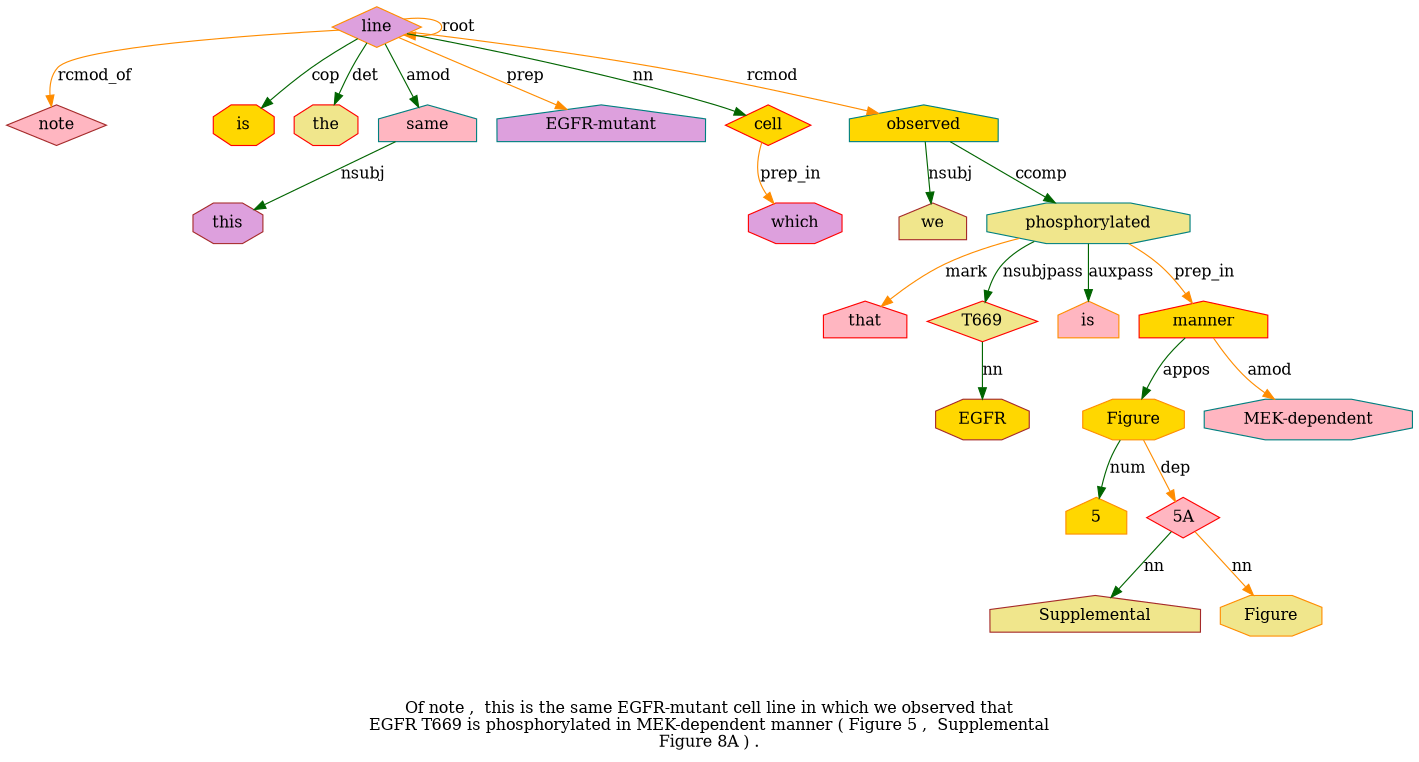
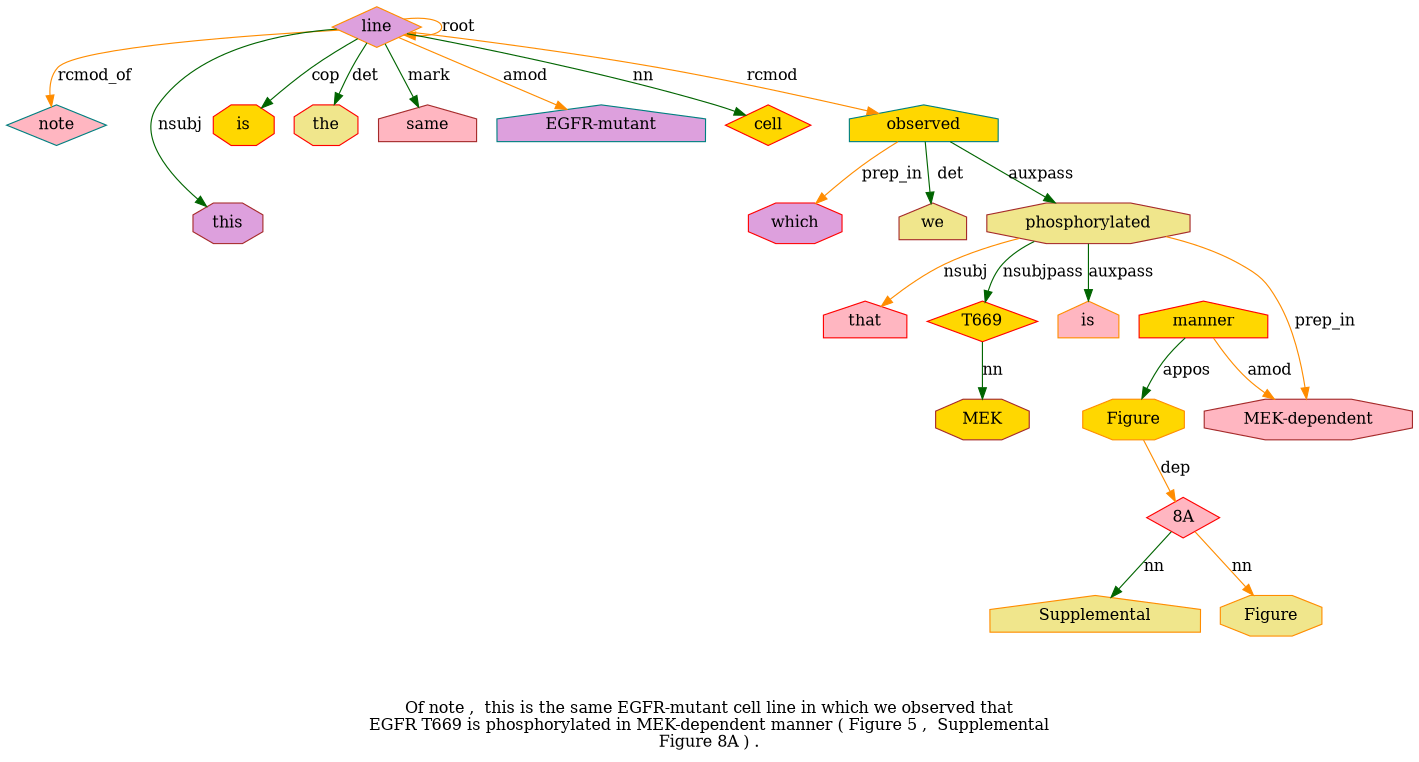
(429, 76) -> (429, 76)
(526, 76) -> (526, 76)
(57, 125) -> (57, 125)
(428, 125) -> (428, 125)
(758, 169) -> (860, 167)
(330, 173) -> (190, 74)
(951, 174) -> (951, 174)
(1041, 174) -> (1041, 174)
(1088, 223) -> (1088, 223)
(1160, 265) -> (1266, 284)
(966, 272) -> (966, 272)
(982, 321) -> (982, 321)
(982, 420) -> (982, 420)
(1308, 420) -> (1308, 420)
(1096, 518) -> none
(1183, 518) -> (1183, 518)
(1095, 616) -> (1095, 616)
